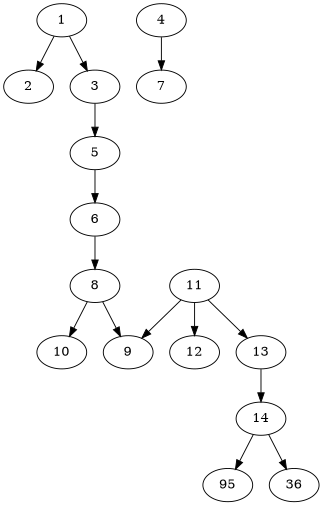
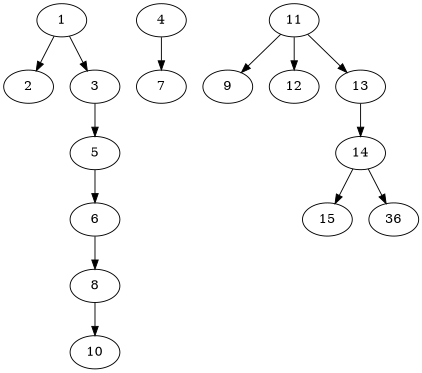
(109, 315) -> none
(228, 485) -> (327, 219)
